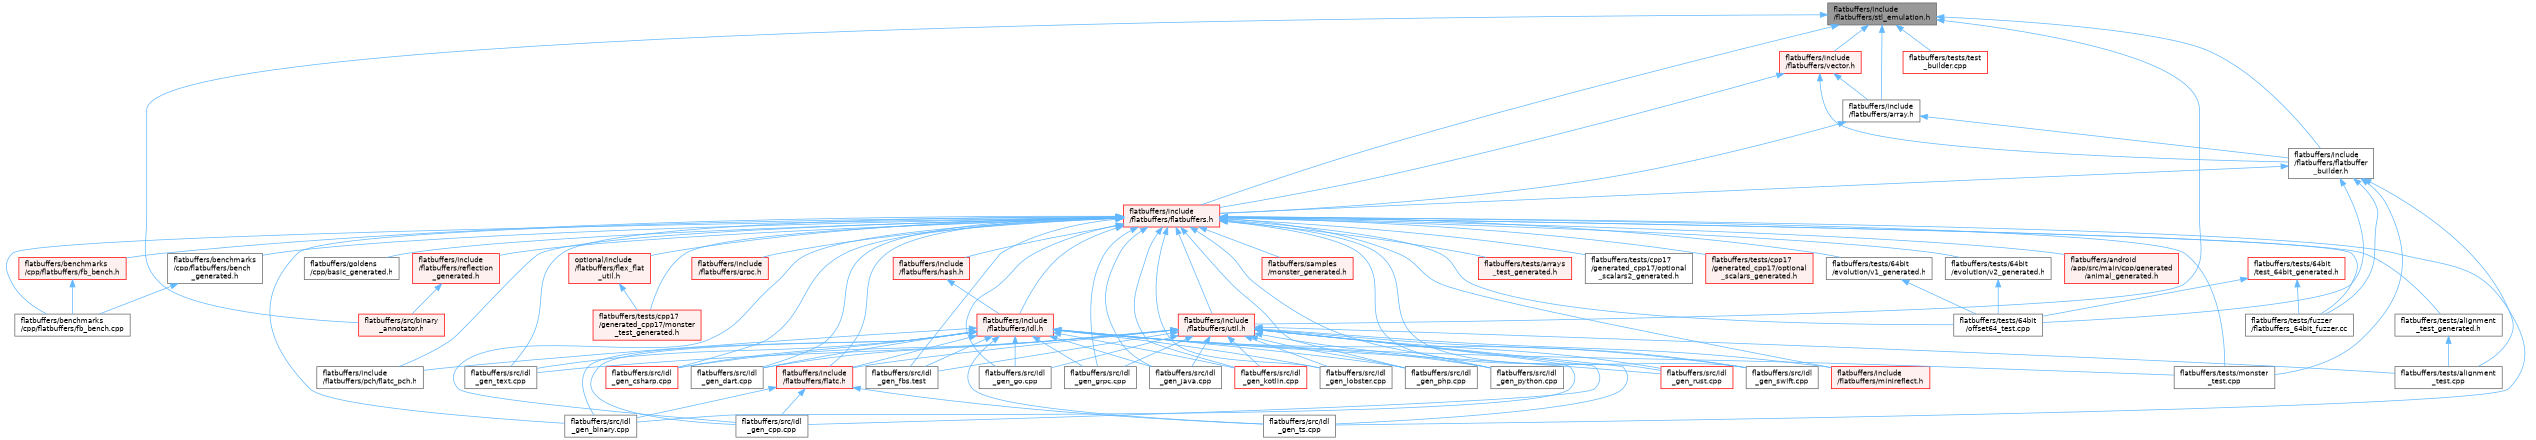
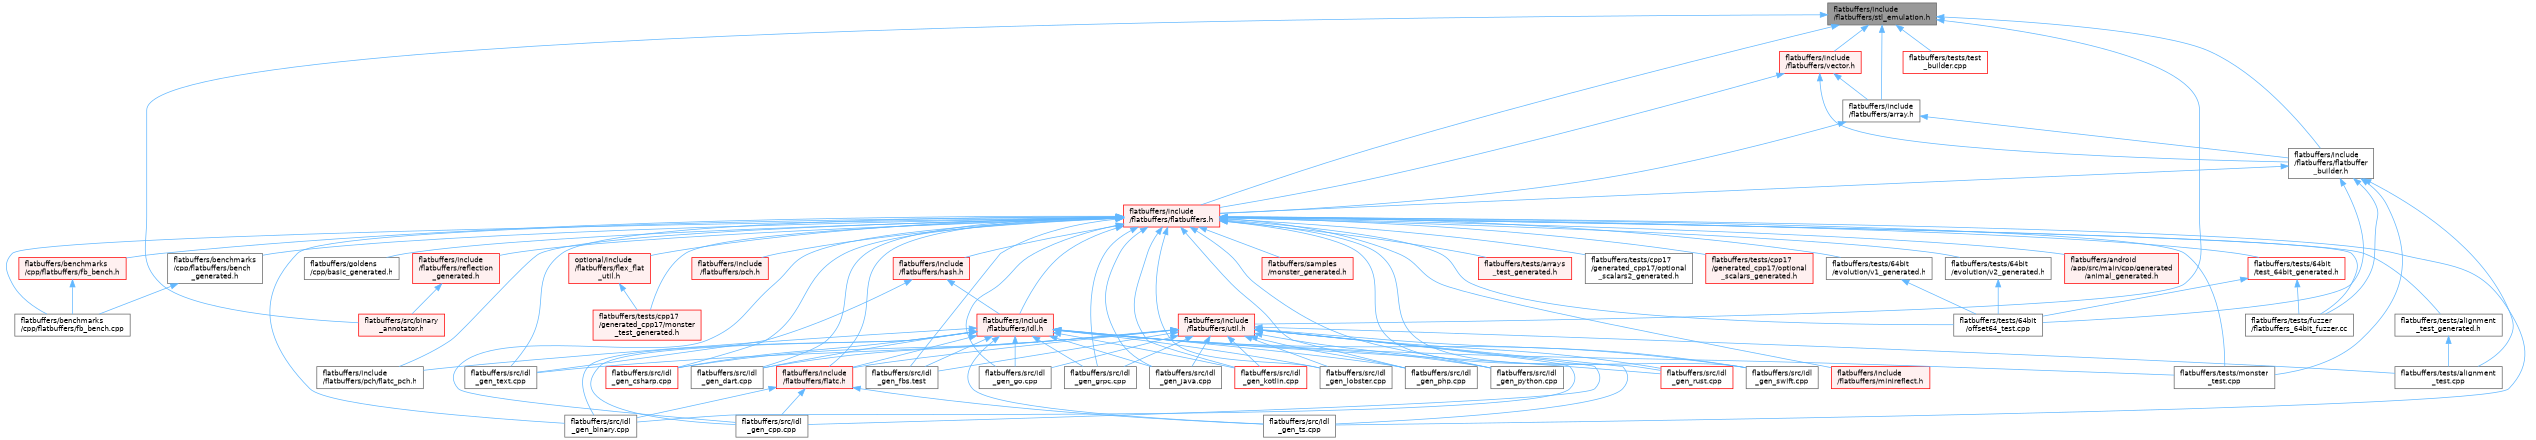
(730, 269) -> (730, 269)
(1196, 274) -> (1744, 226)
(753, 350) -> (782, 335)
(1661, 351) -> none
